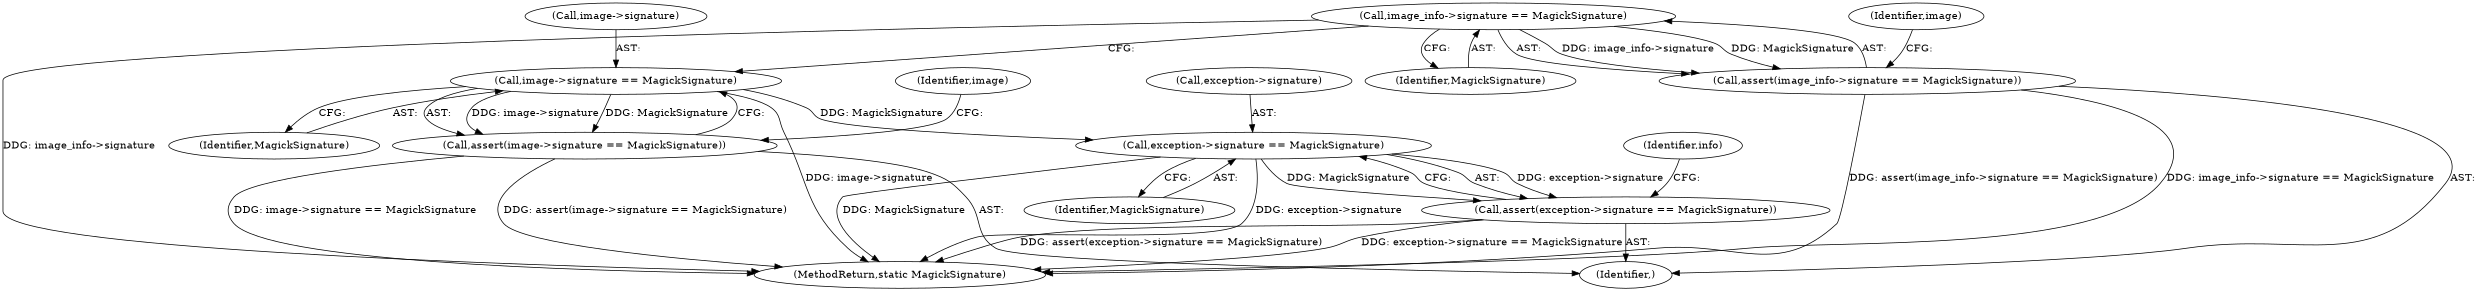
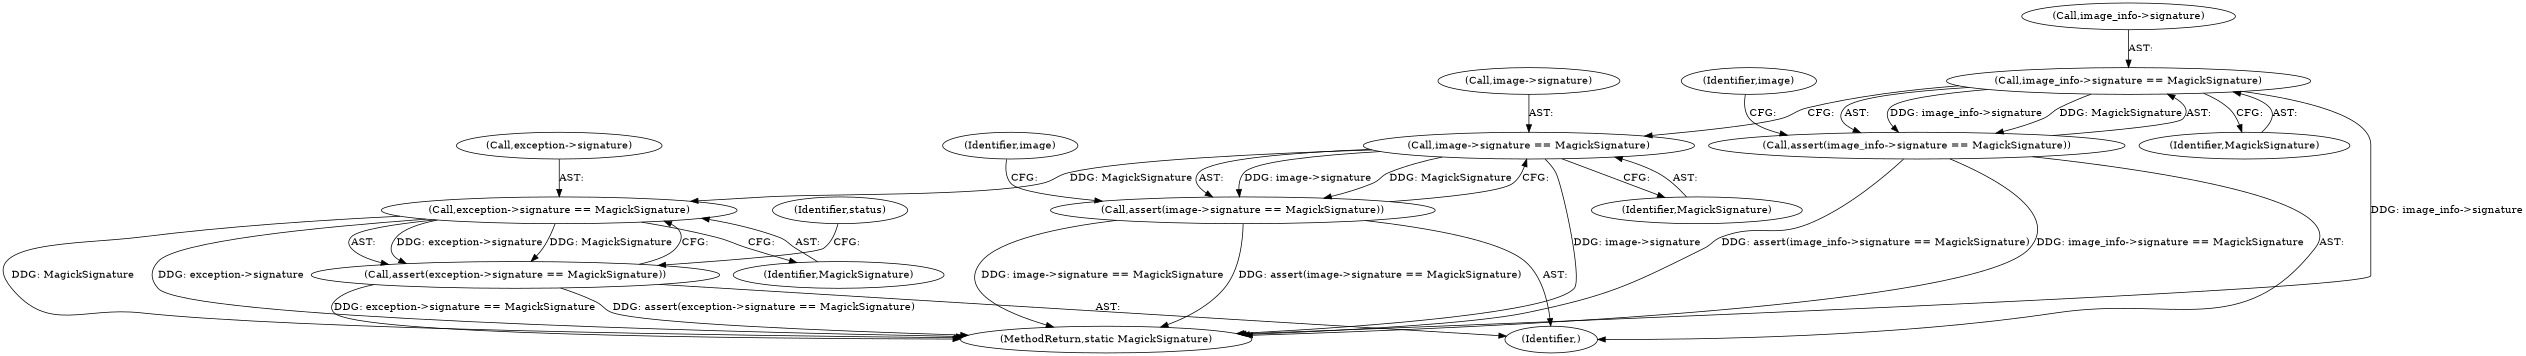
none -> (2129, 16)
(1683, 146) -> (840, 210)
